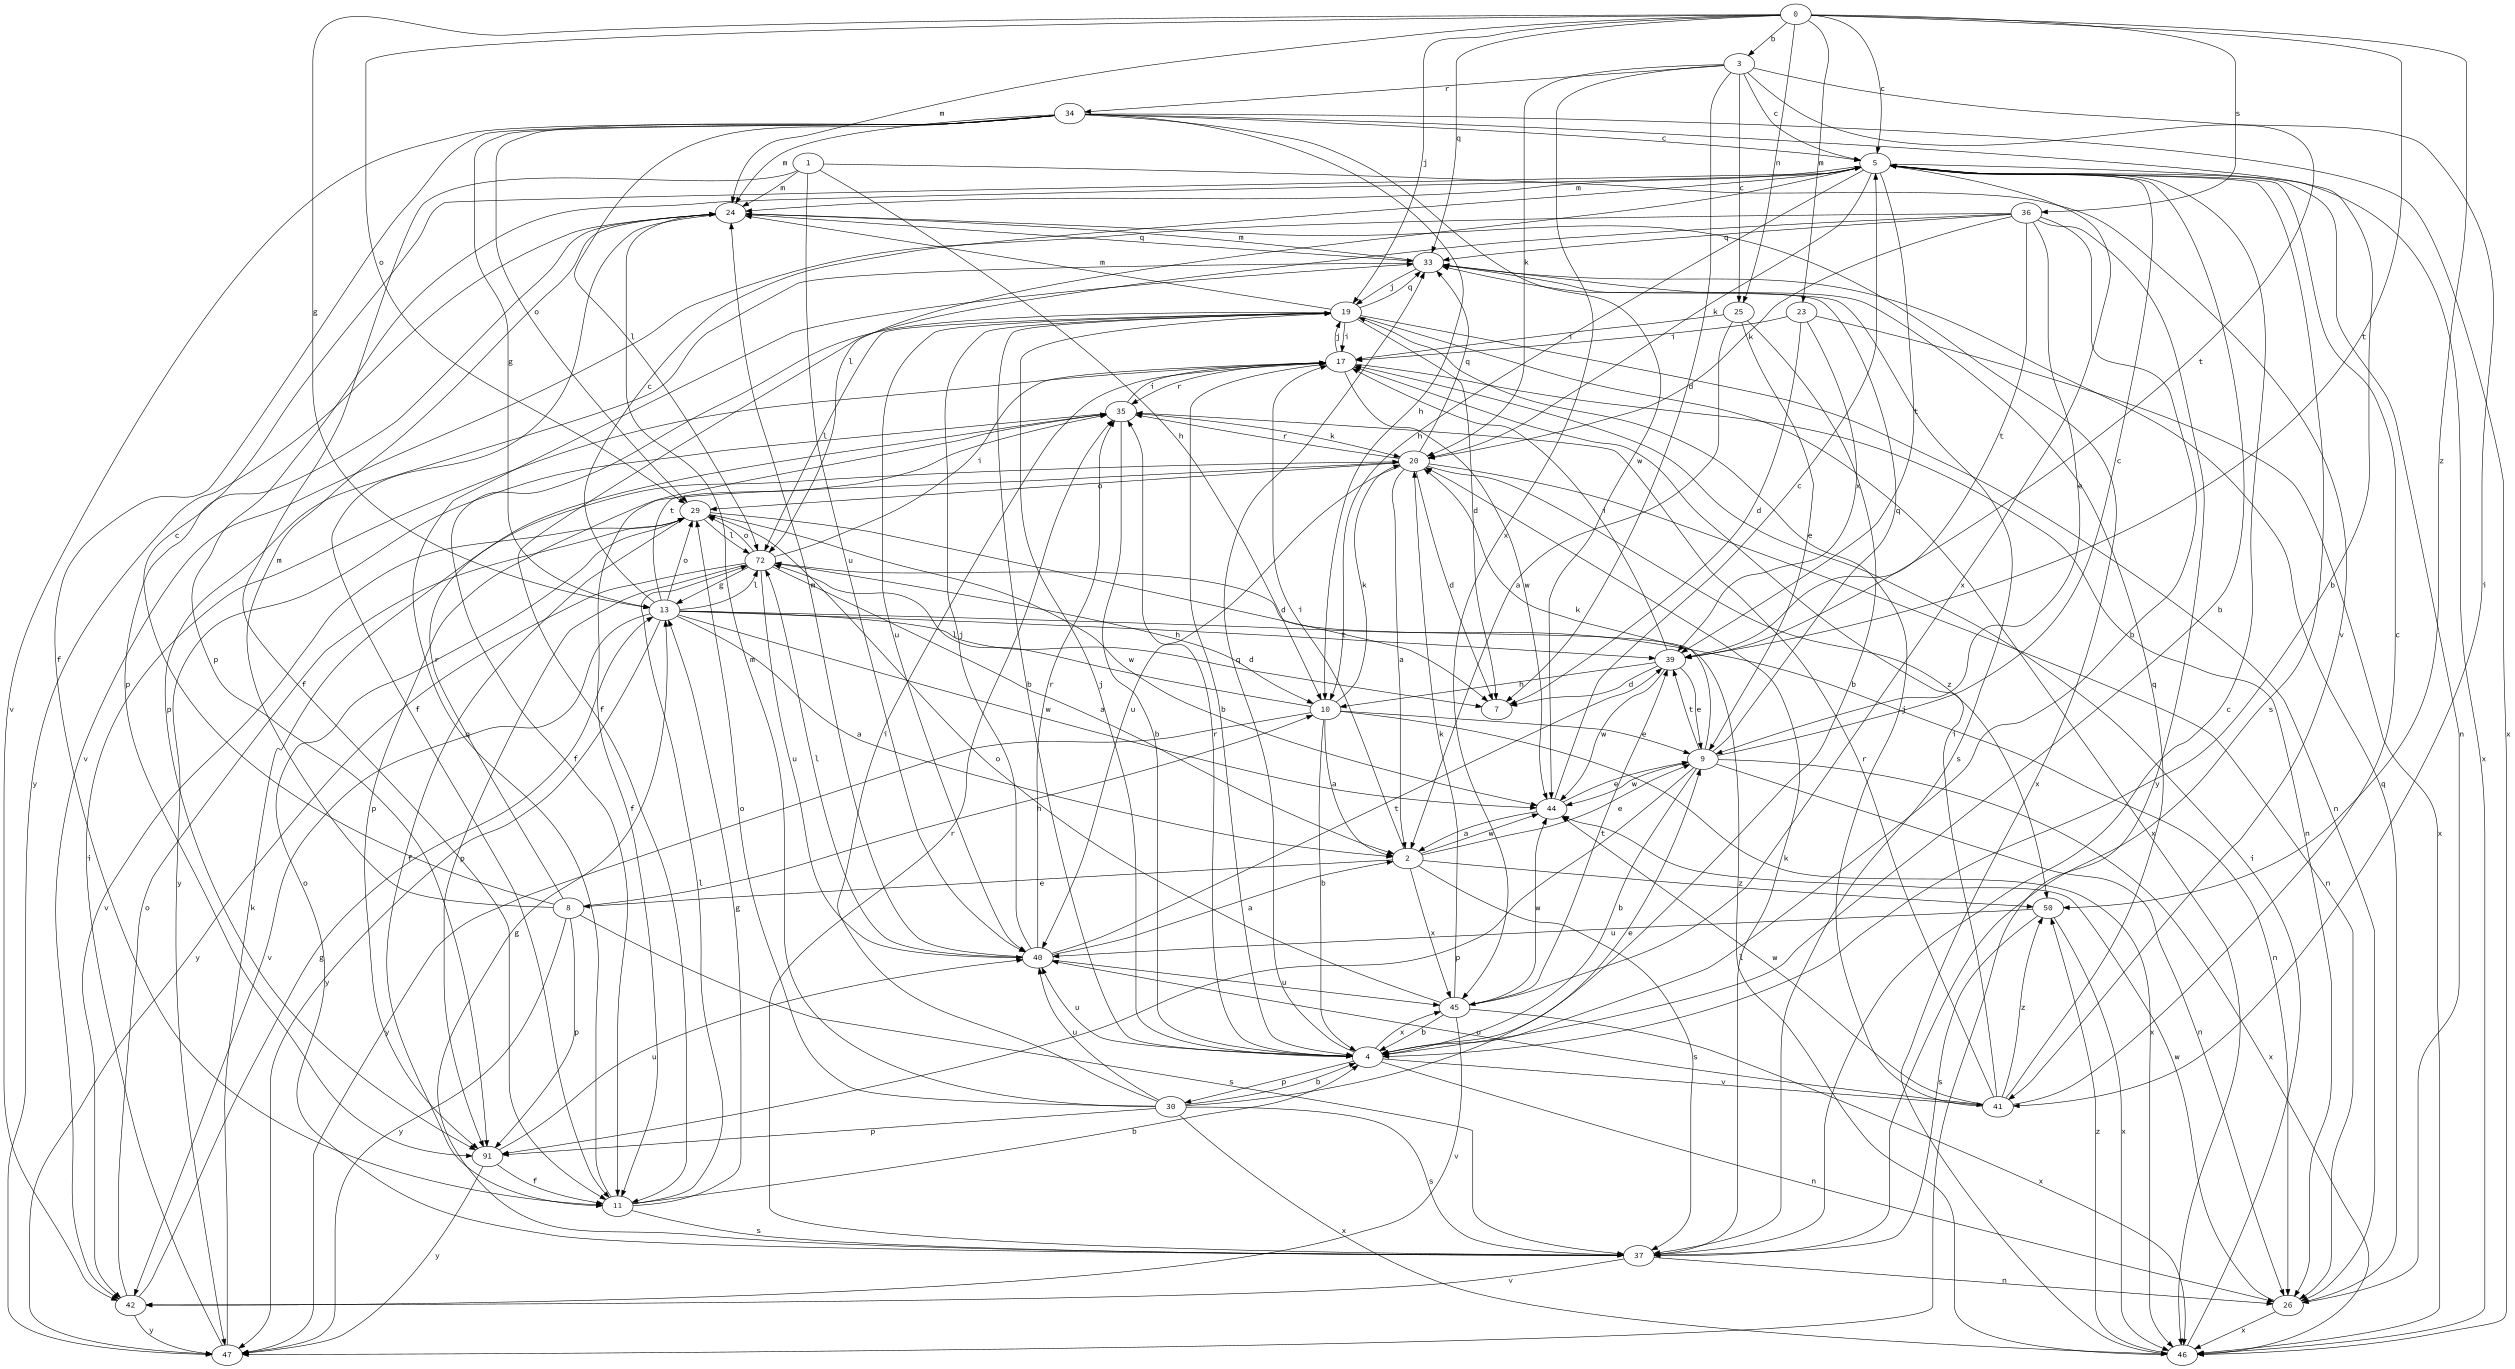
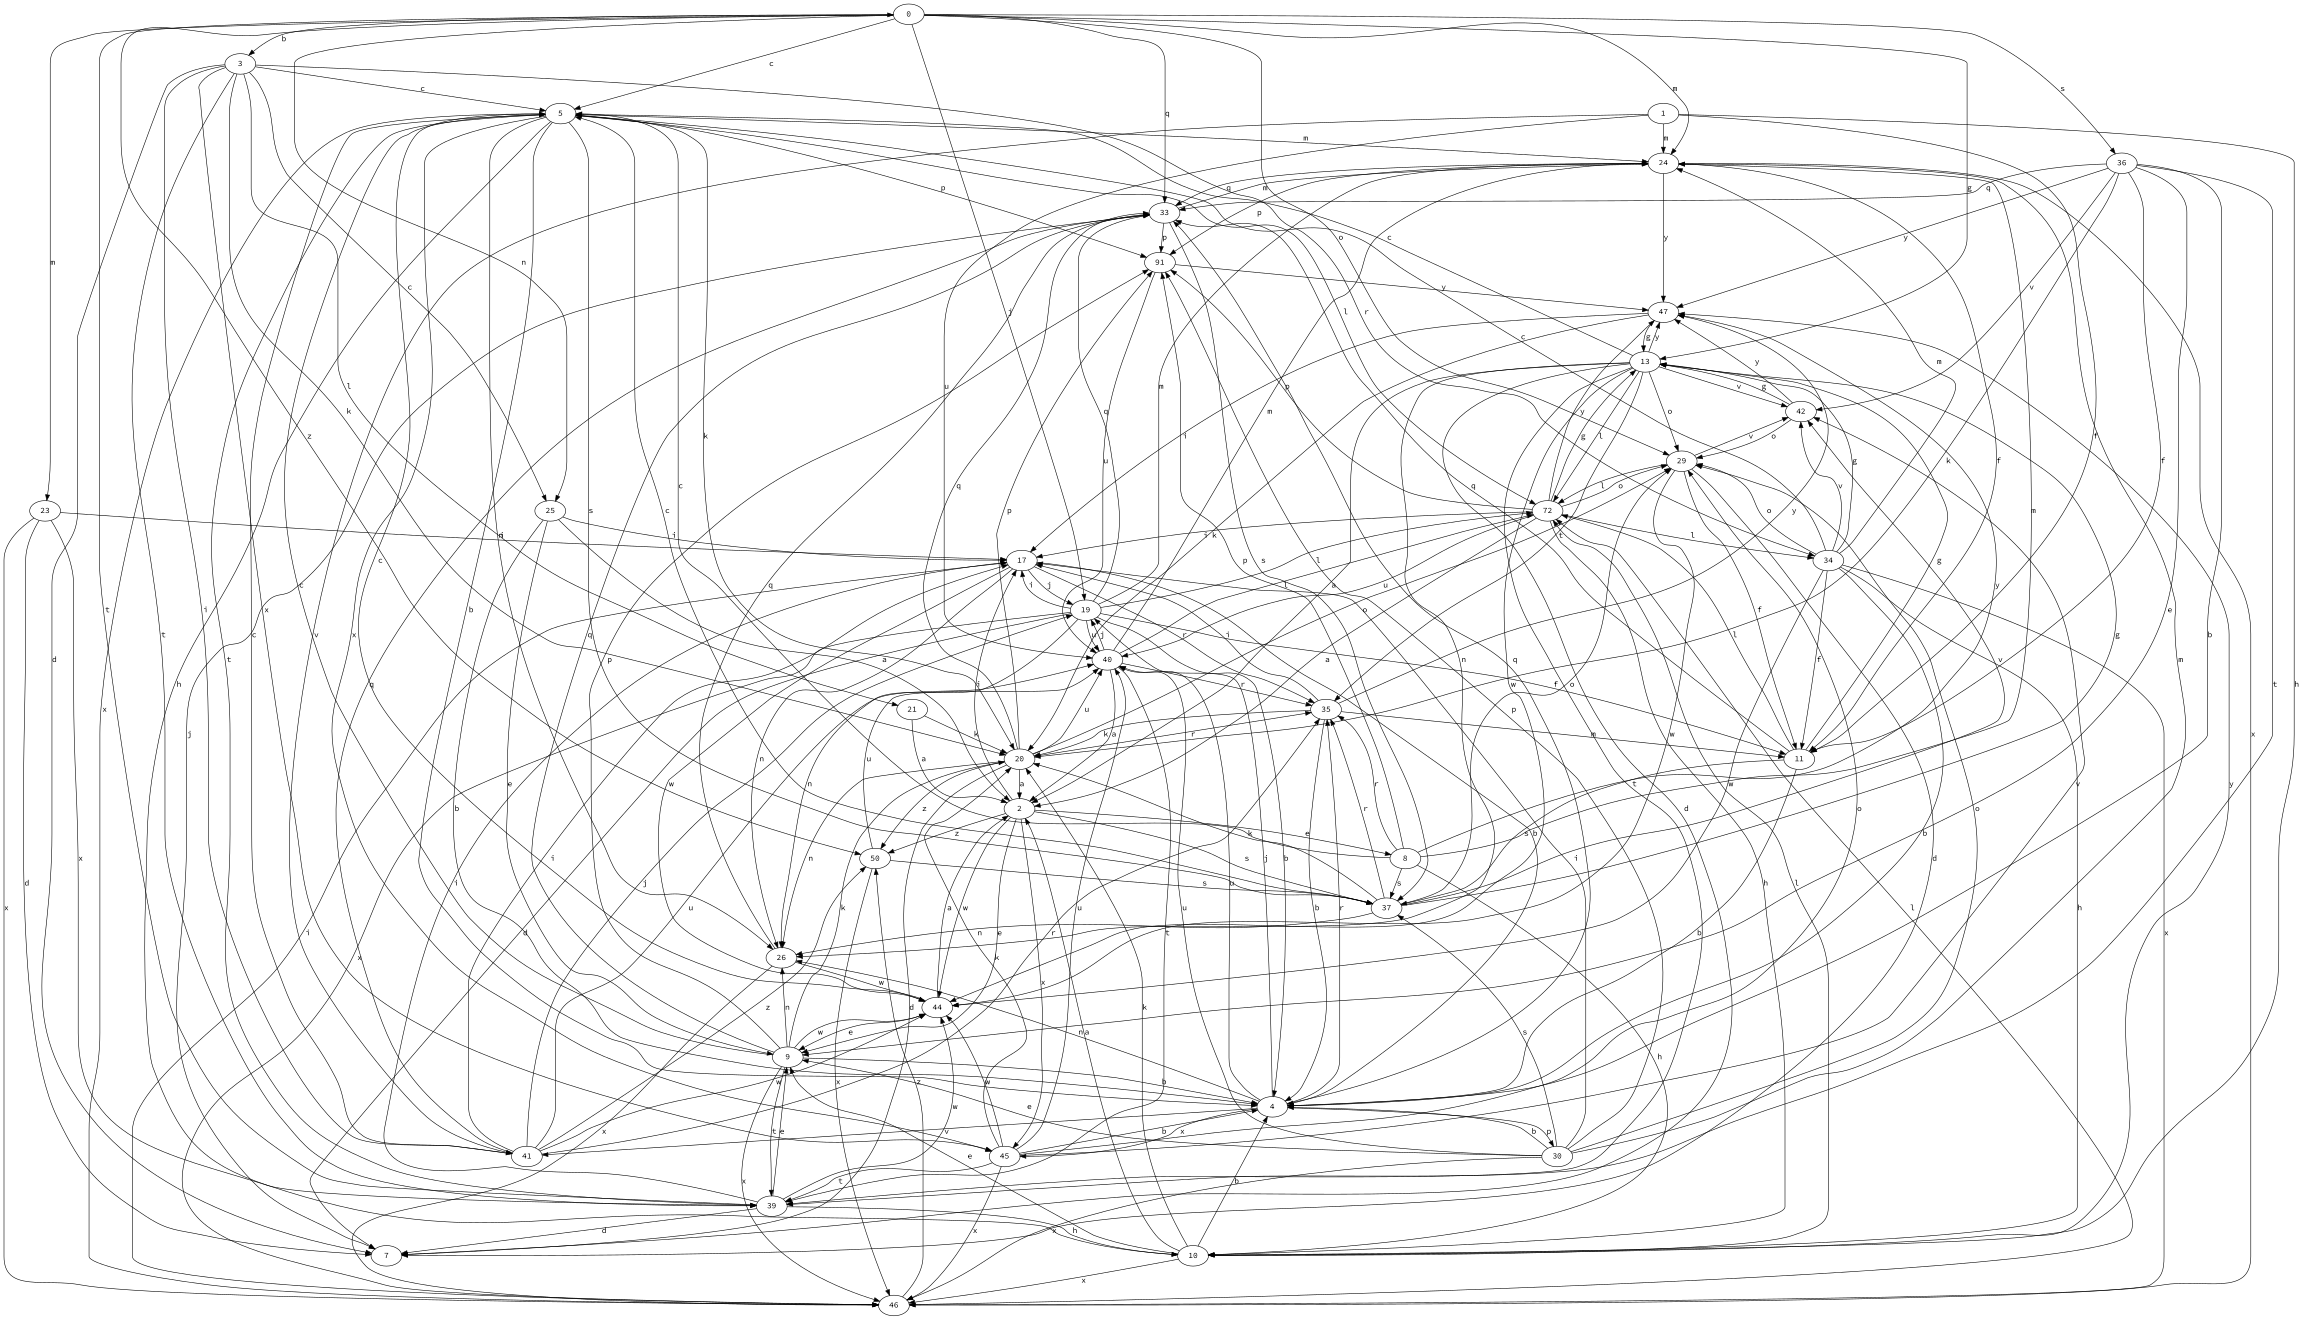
(634, 185) -> (1684, 539)
(1388, 284) -> (352, 515)
(2381, 285) -> (99, 470)
none -> (1646, 333)
none -> (912, 710)
(632, 809) -> (1593, 734)
(1243, 982) -> (1075, 916)
(544, 1190) -> none
